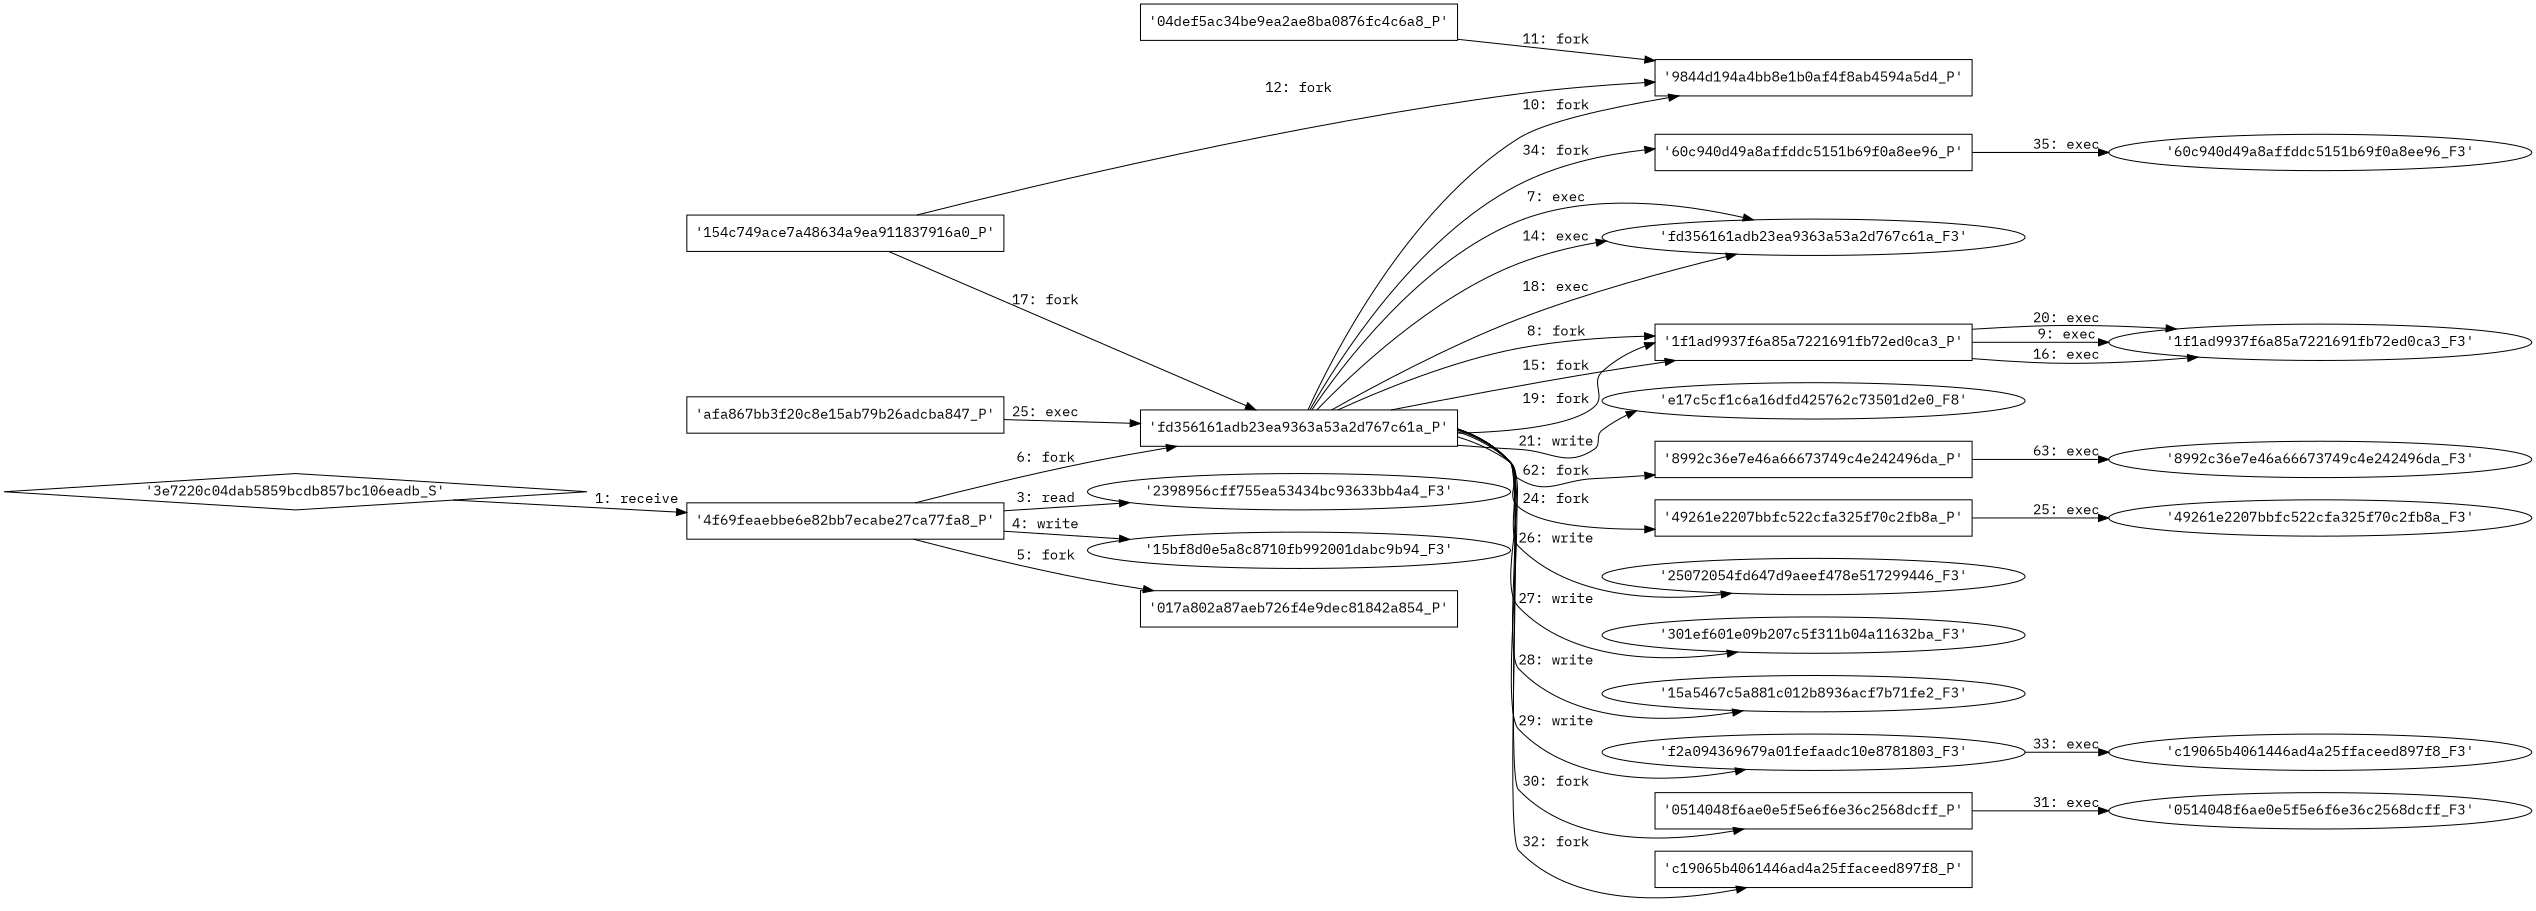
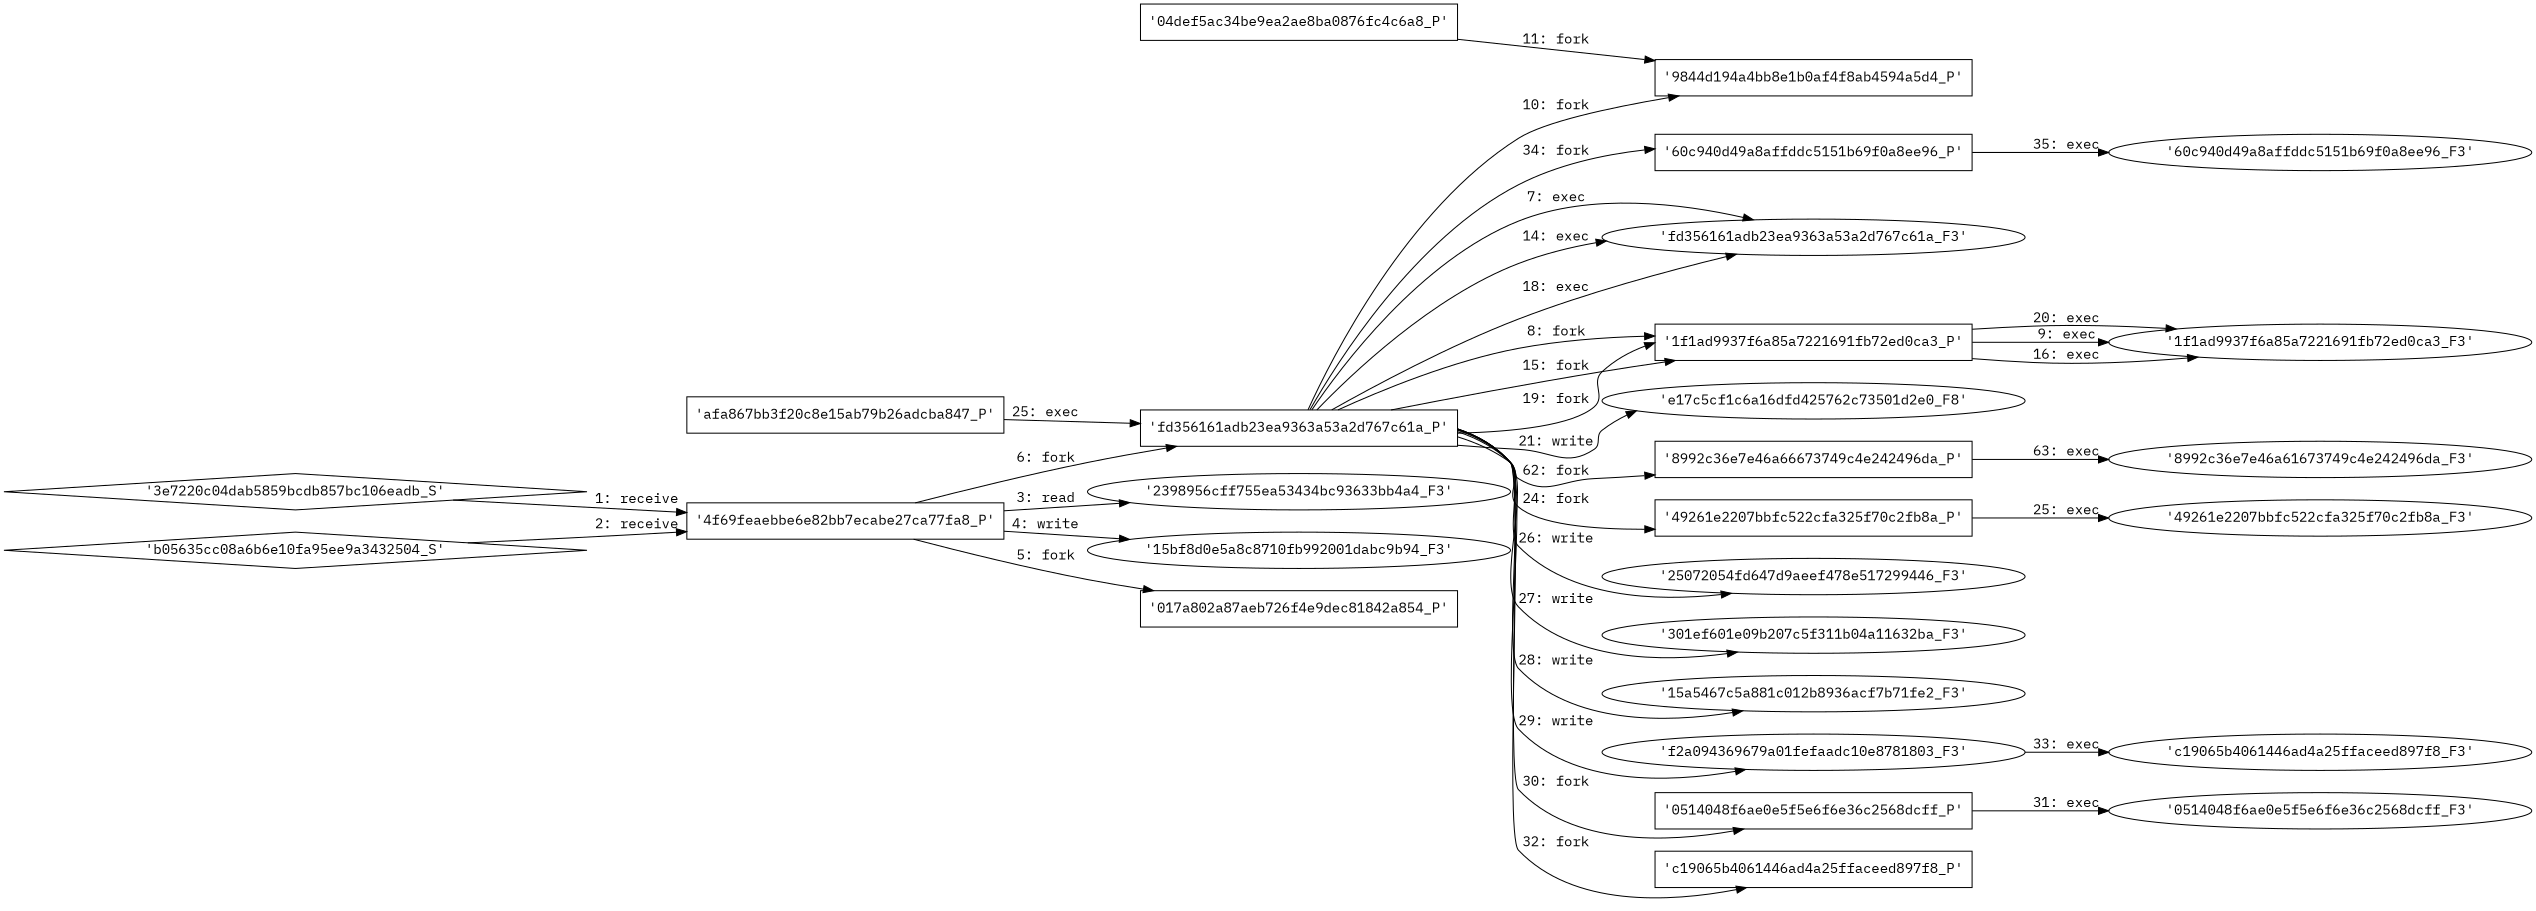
(845, 233) -> none
(2320, 459) -> (2320, 459)
none -> (295, 550)
